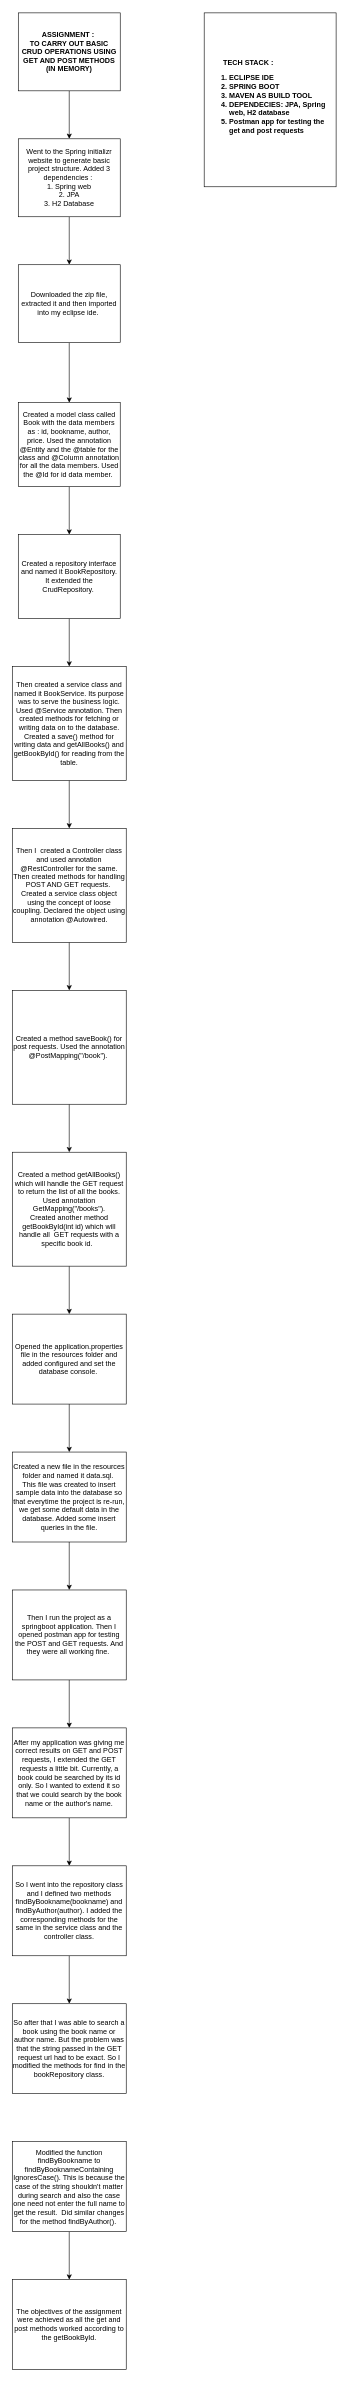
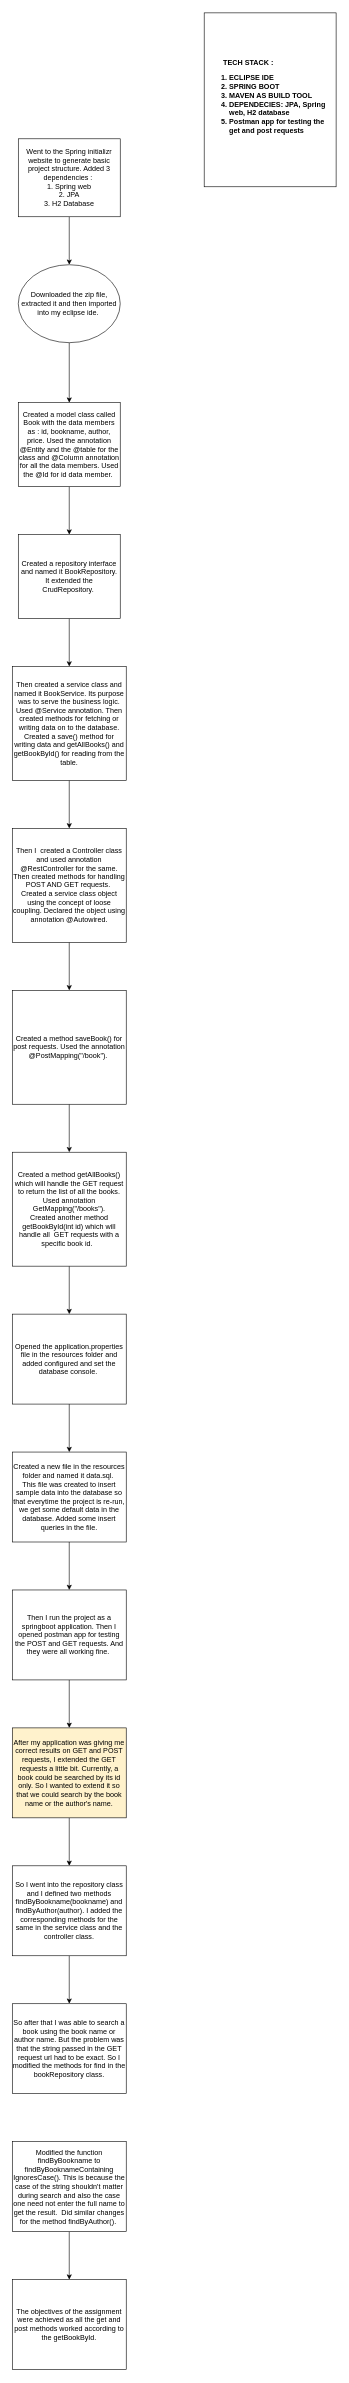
(69, 51) -> none
(69, 91) -> none
(69, 303) -> (69, 303)
(69, 1773) -> (69, 1773)
